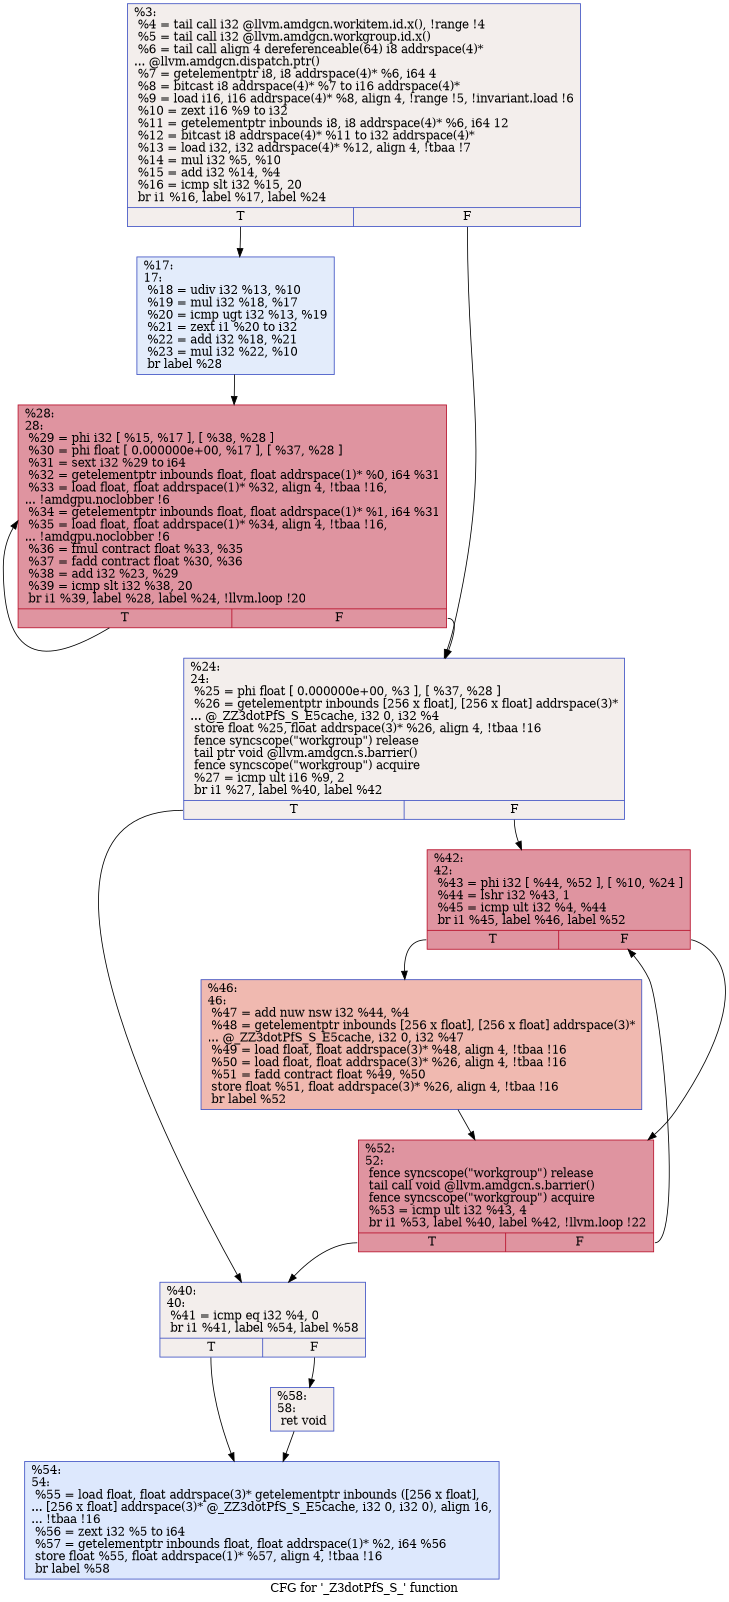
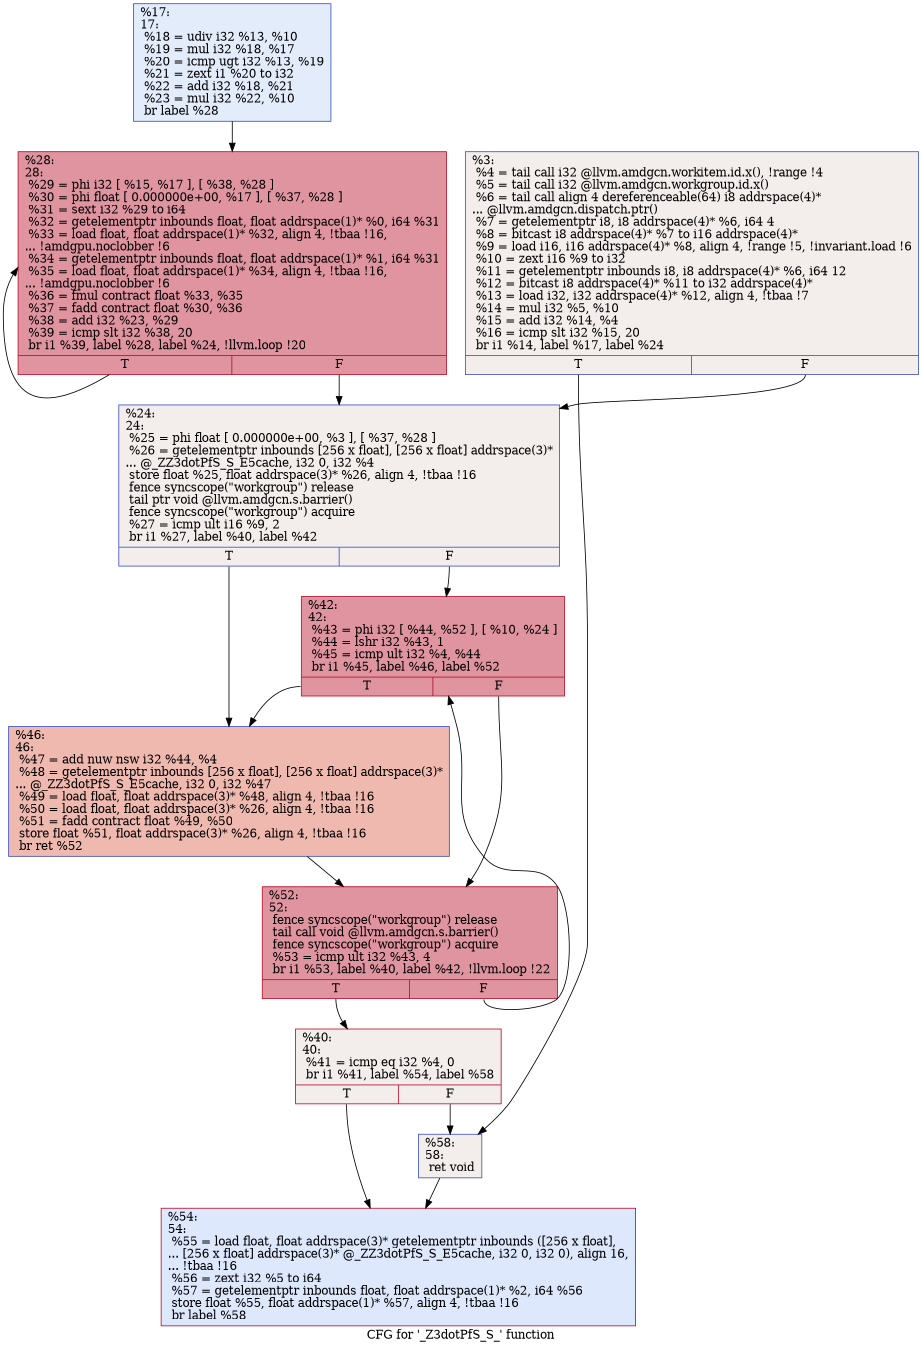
(230, 198) -> (568, 346)
(240, 238) -> (587, 766)
(125, 1029) -> (229, 642)
(247, 1100) -> (49, 846)
(263, 1320) -> (398, 1066)
(262, 1520) -> (398, 1267)
